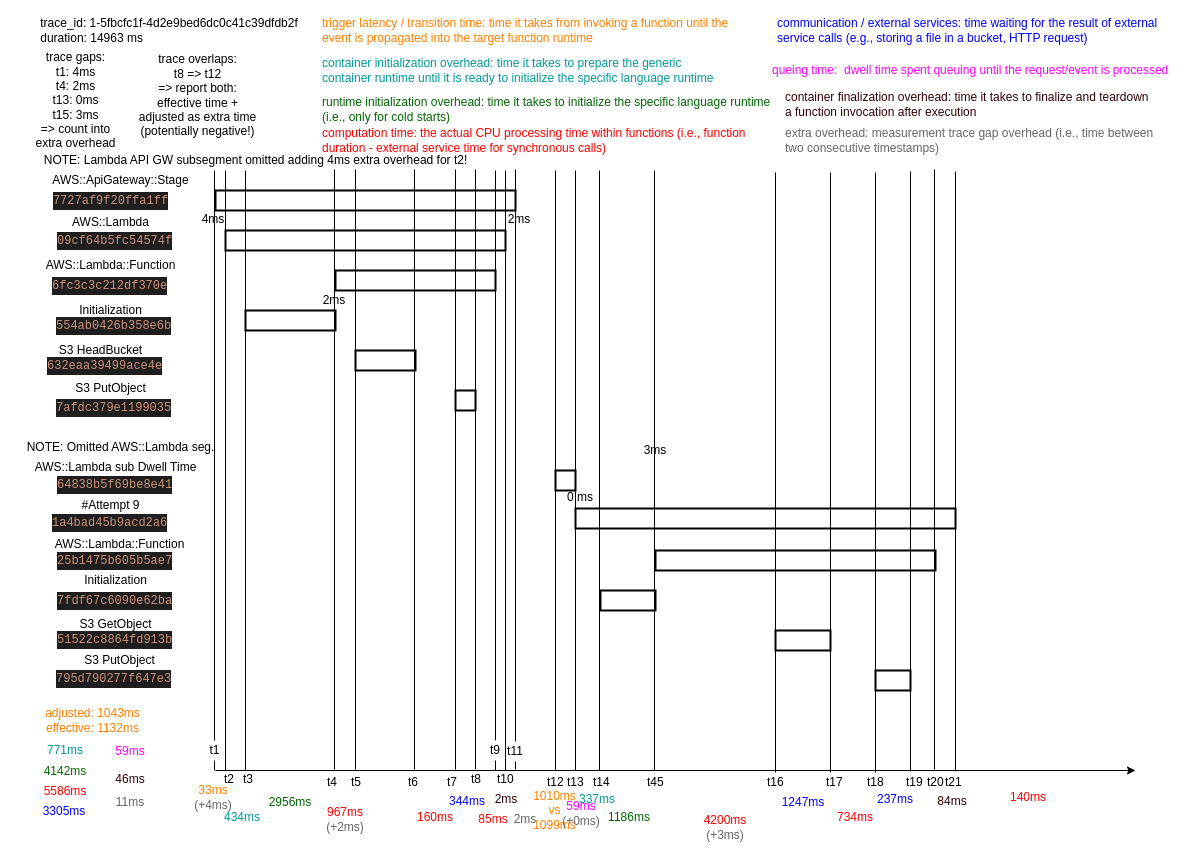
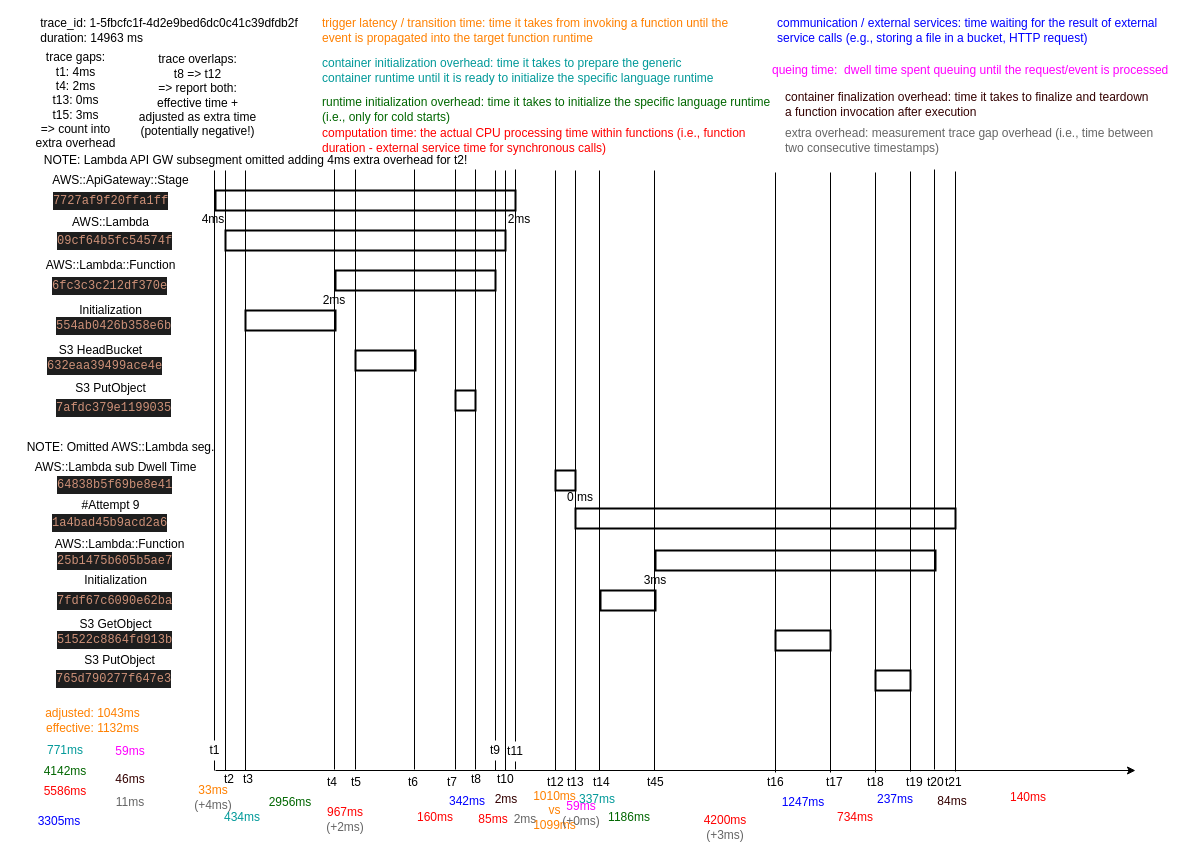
(656, 451) -> (656, 581)
(110, 678) -> (110, 678)
(468, 802) -> (468, 802)
(65, 812) -> (60, 822)
